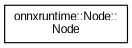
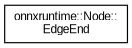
(66, 24) -> (66, 24)
